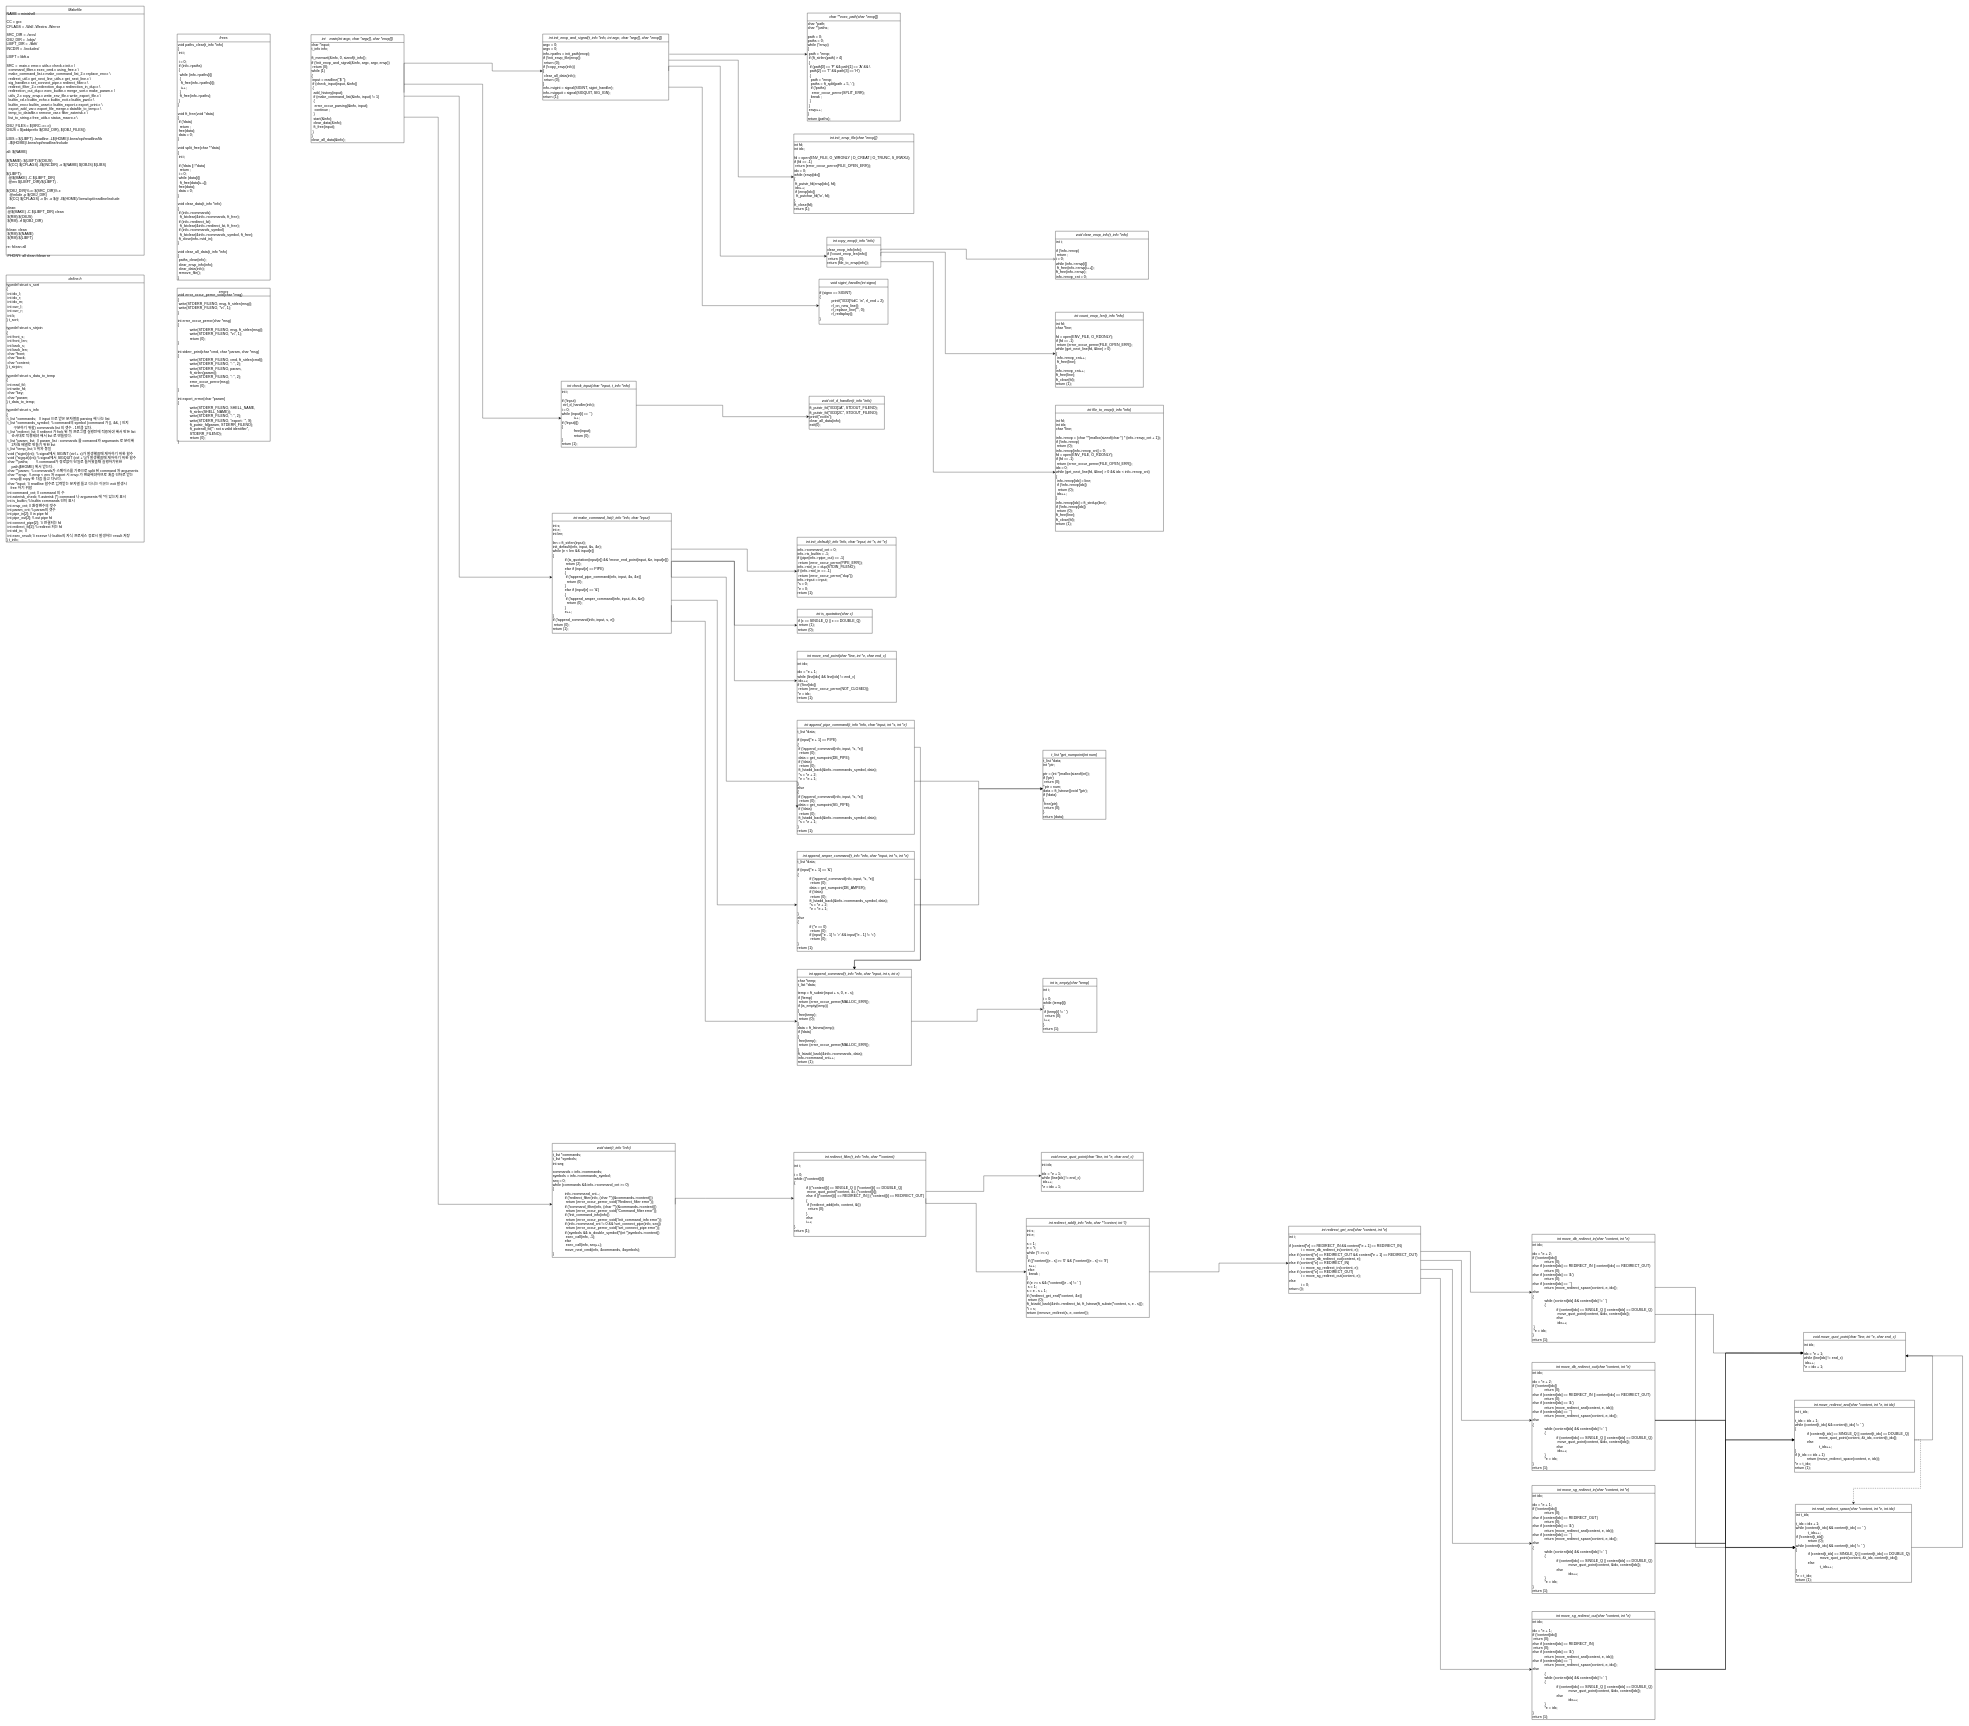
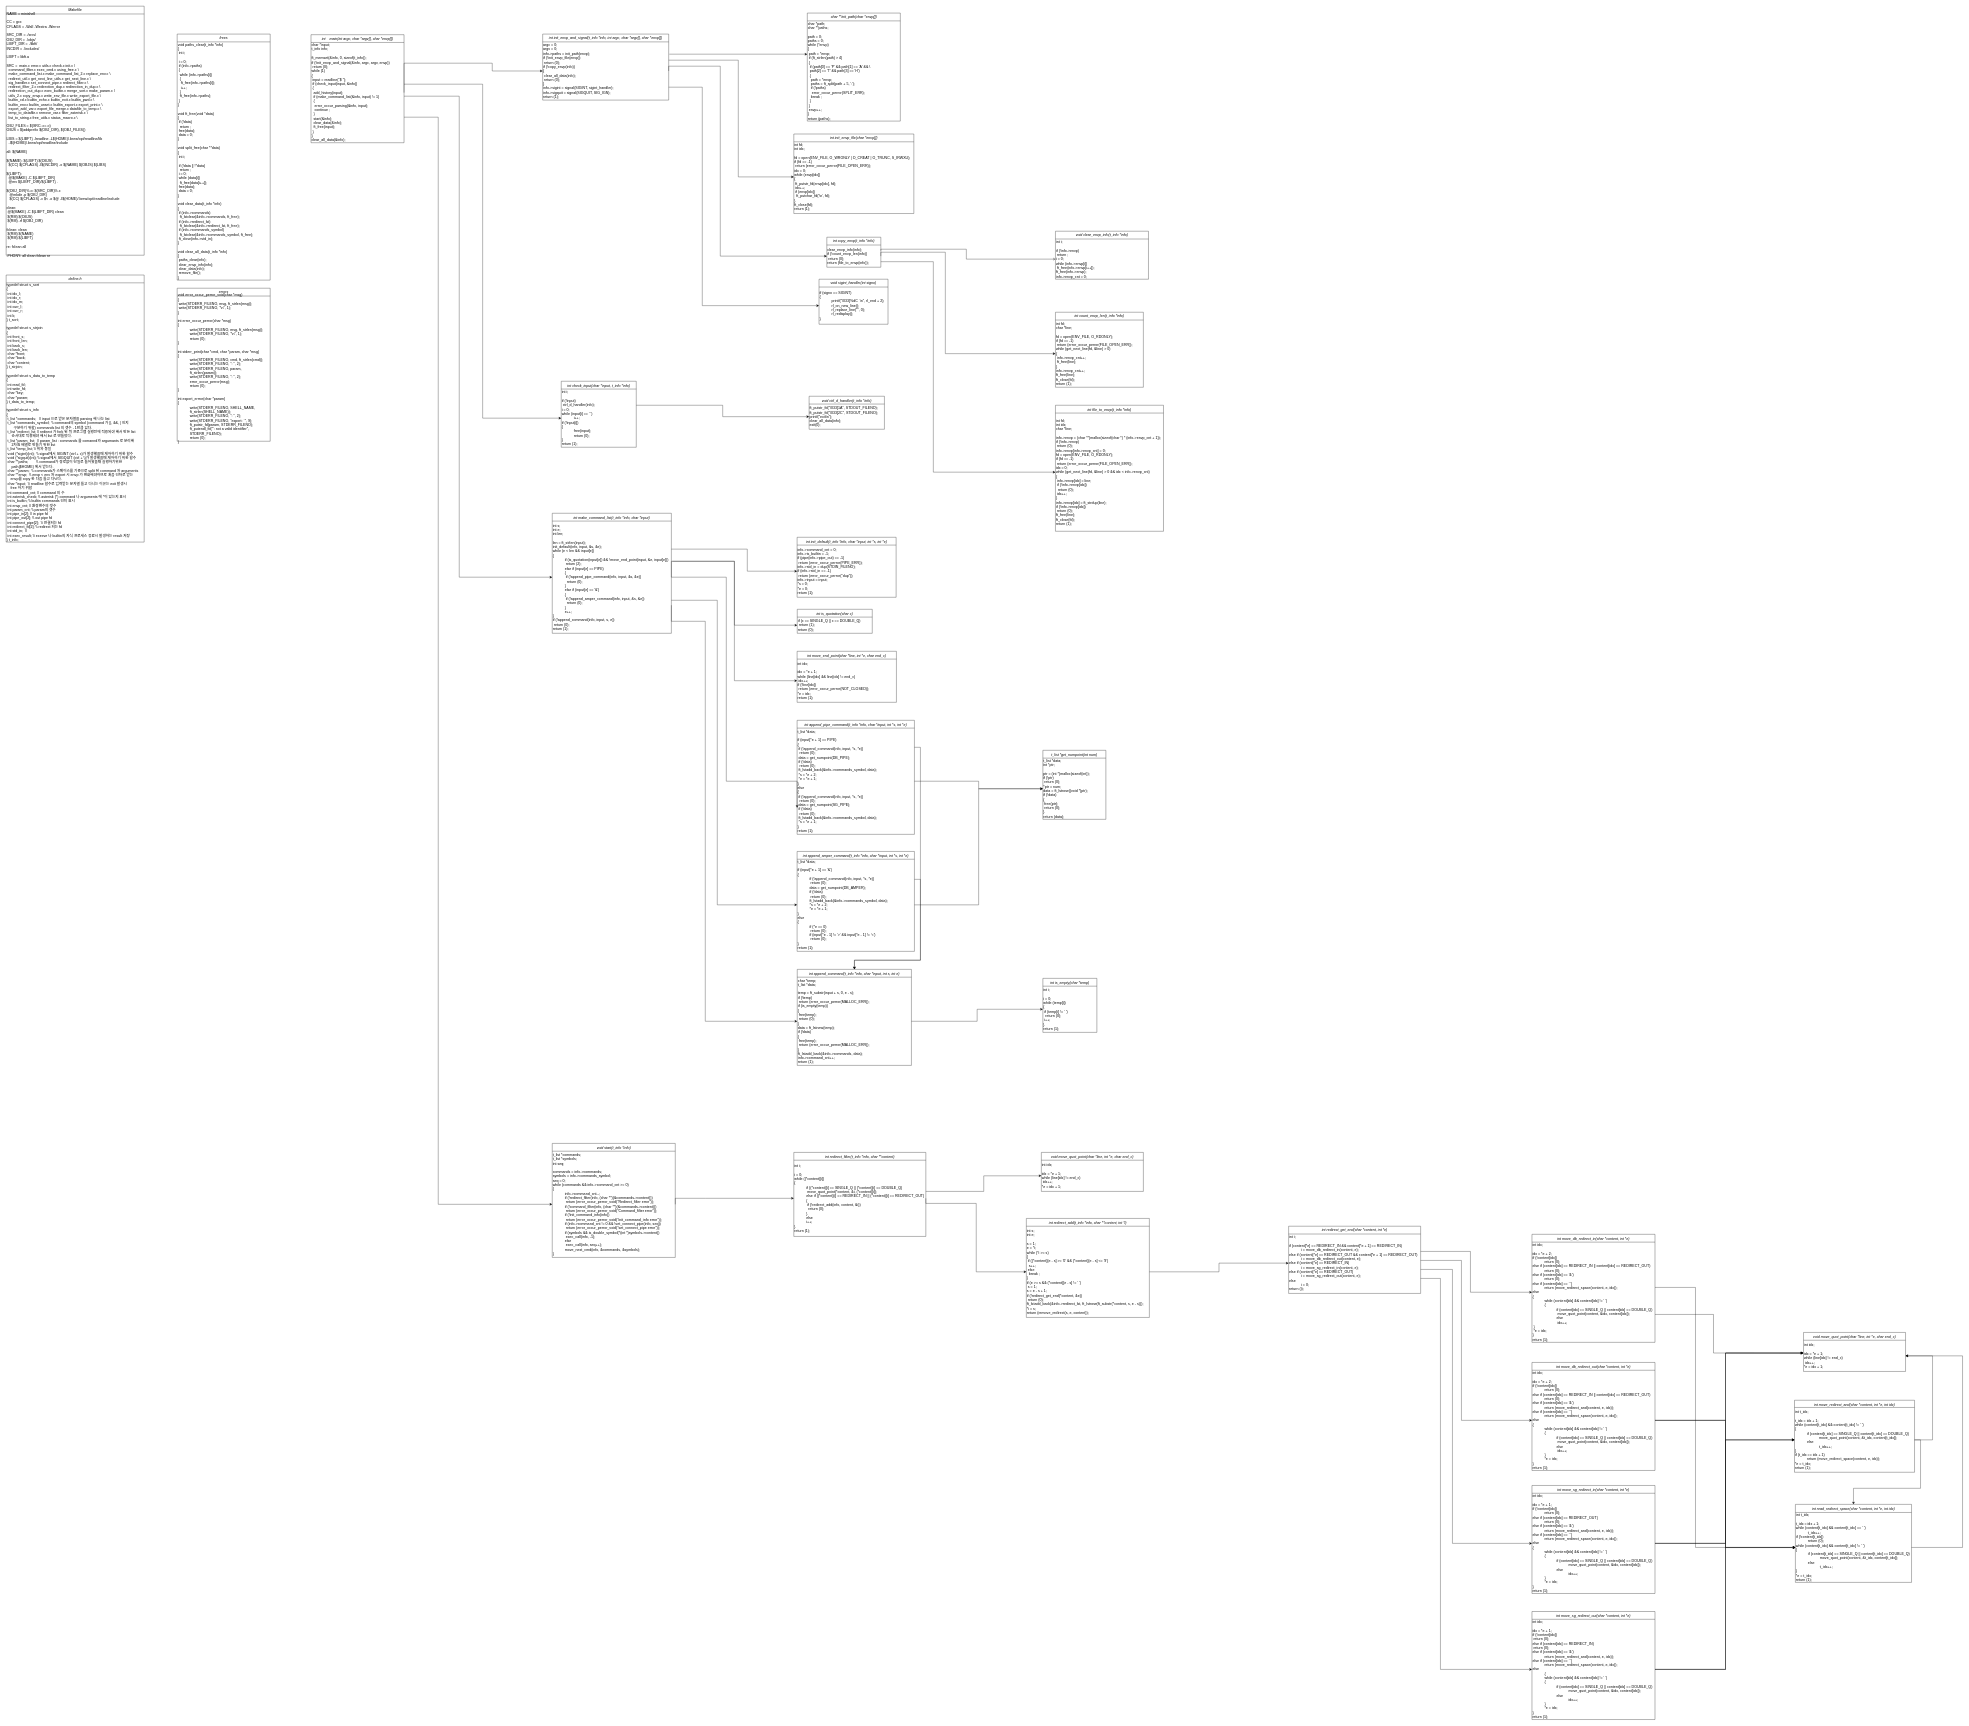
(854, 17) -> (854, 17)
(1903, 1488) -> (1903, 1488)
